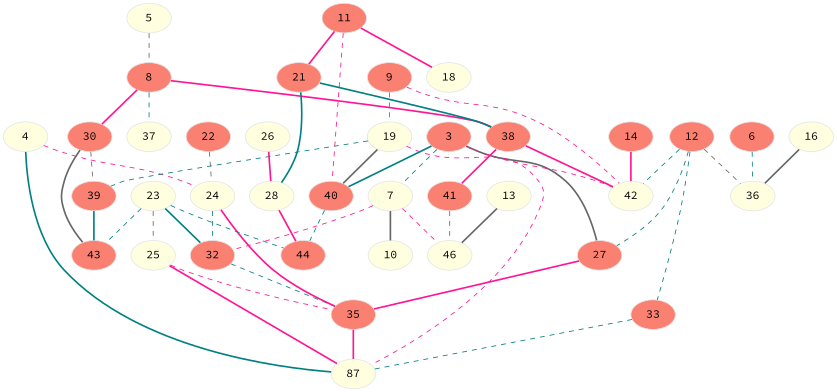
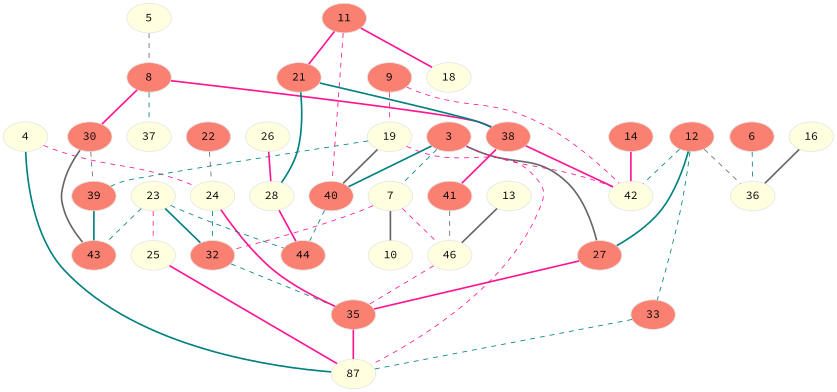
(663, 207) -> (663, 207)
(153, 226) -> (153, 226)
(250, 291) -> (402, 285)
